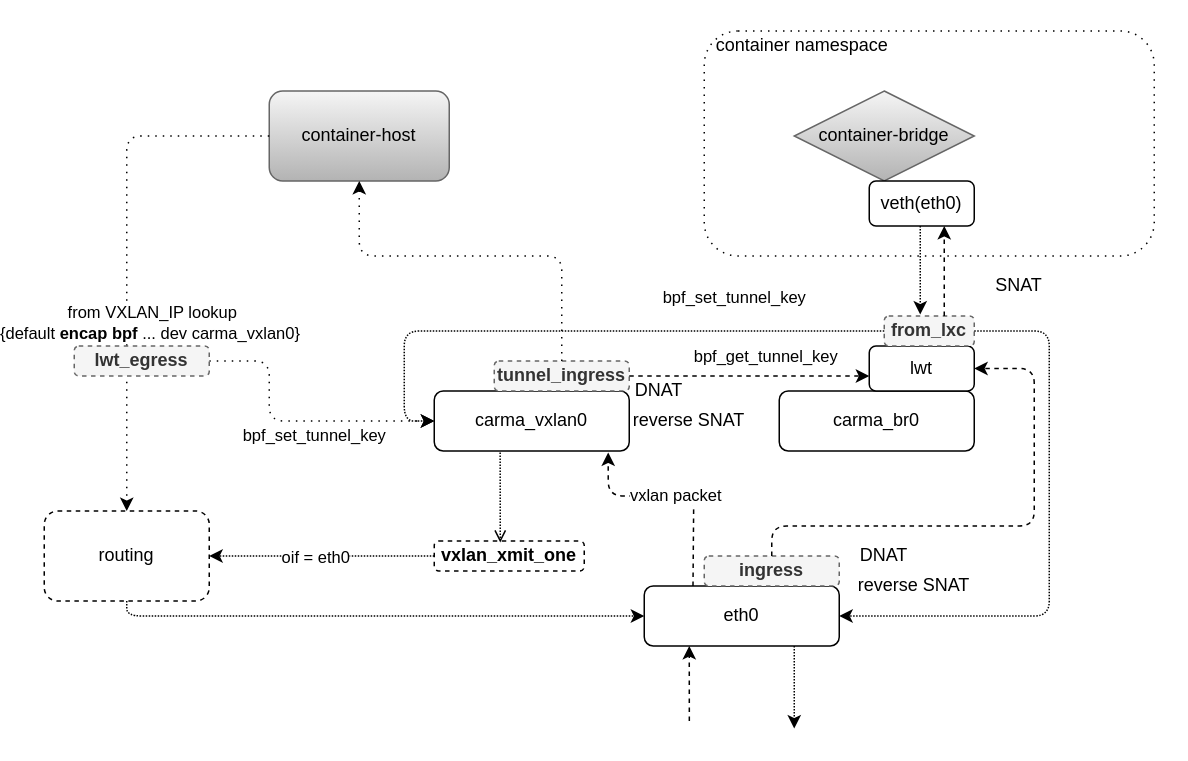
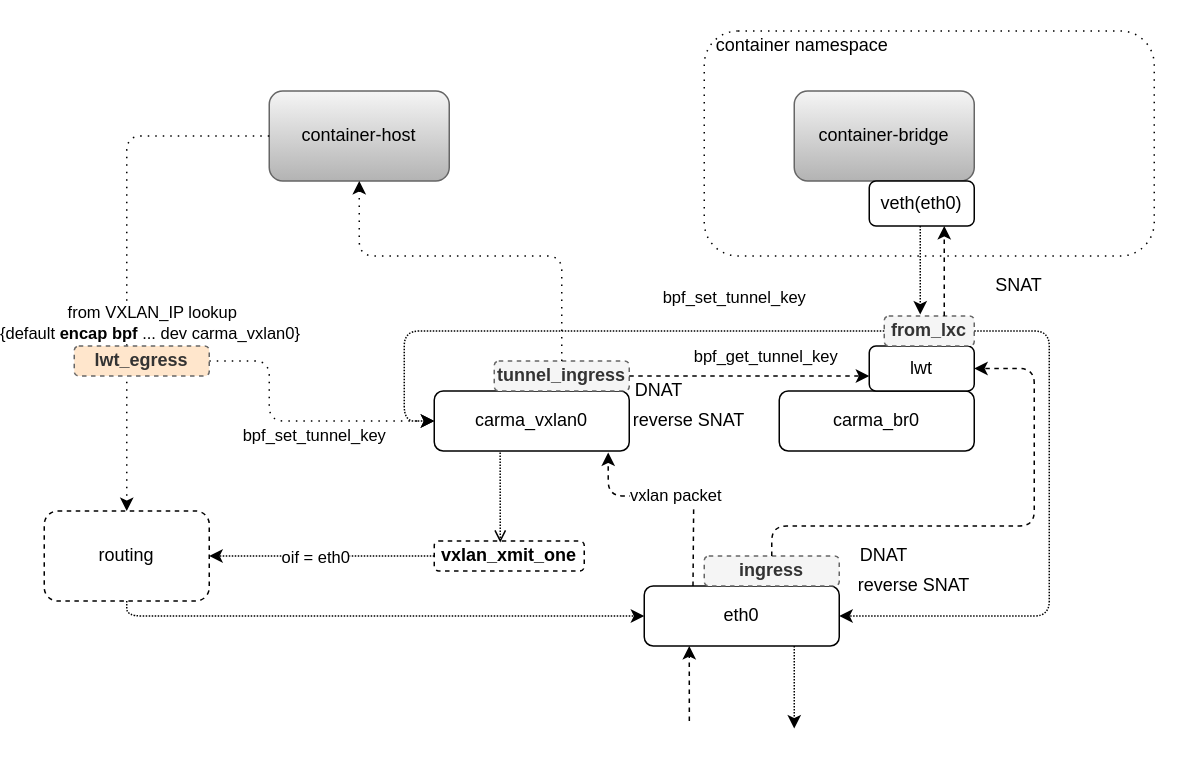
(884, 136) -> (884, 136)
(142, 361) -> (142, 361)
